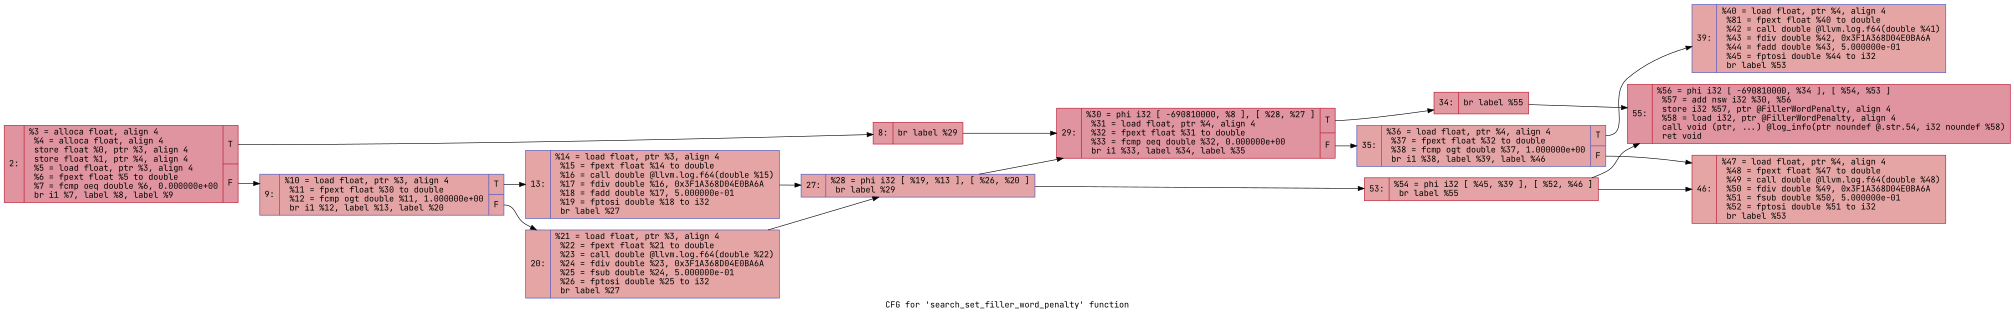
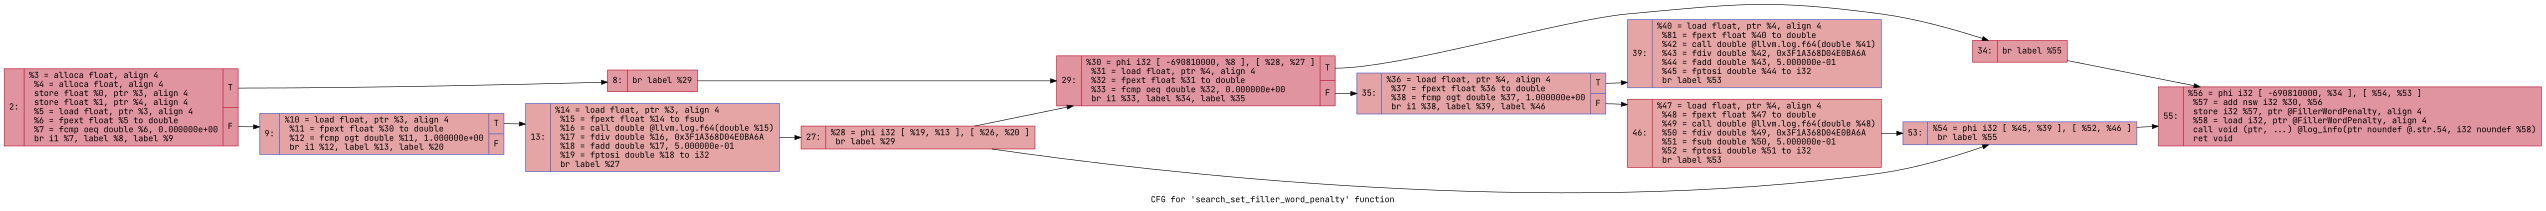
(1466, 141) -> (1466, 89)
(635, 166) -> (630, 119)
(918, 186) -> (918, 138)
(1481, 189) -> (2020, 133)
(1642, 189) -> (1889, 133)
(653, 264) -> none
